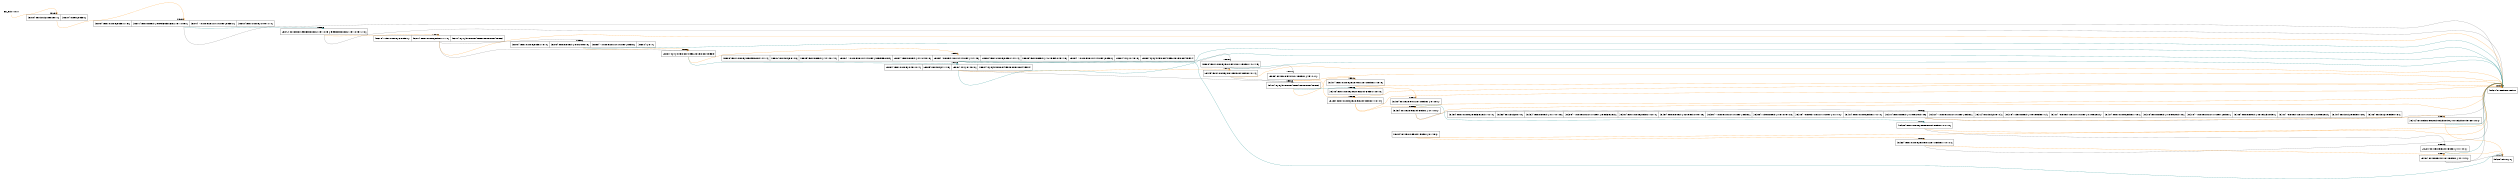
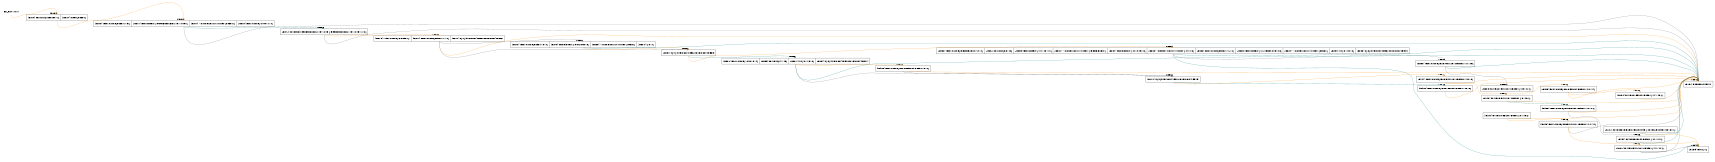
(1899, 75) -> none
(1925, 115) -> none
